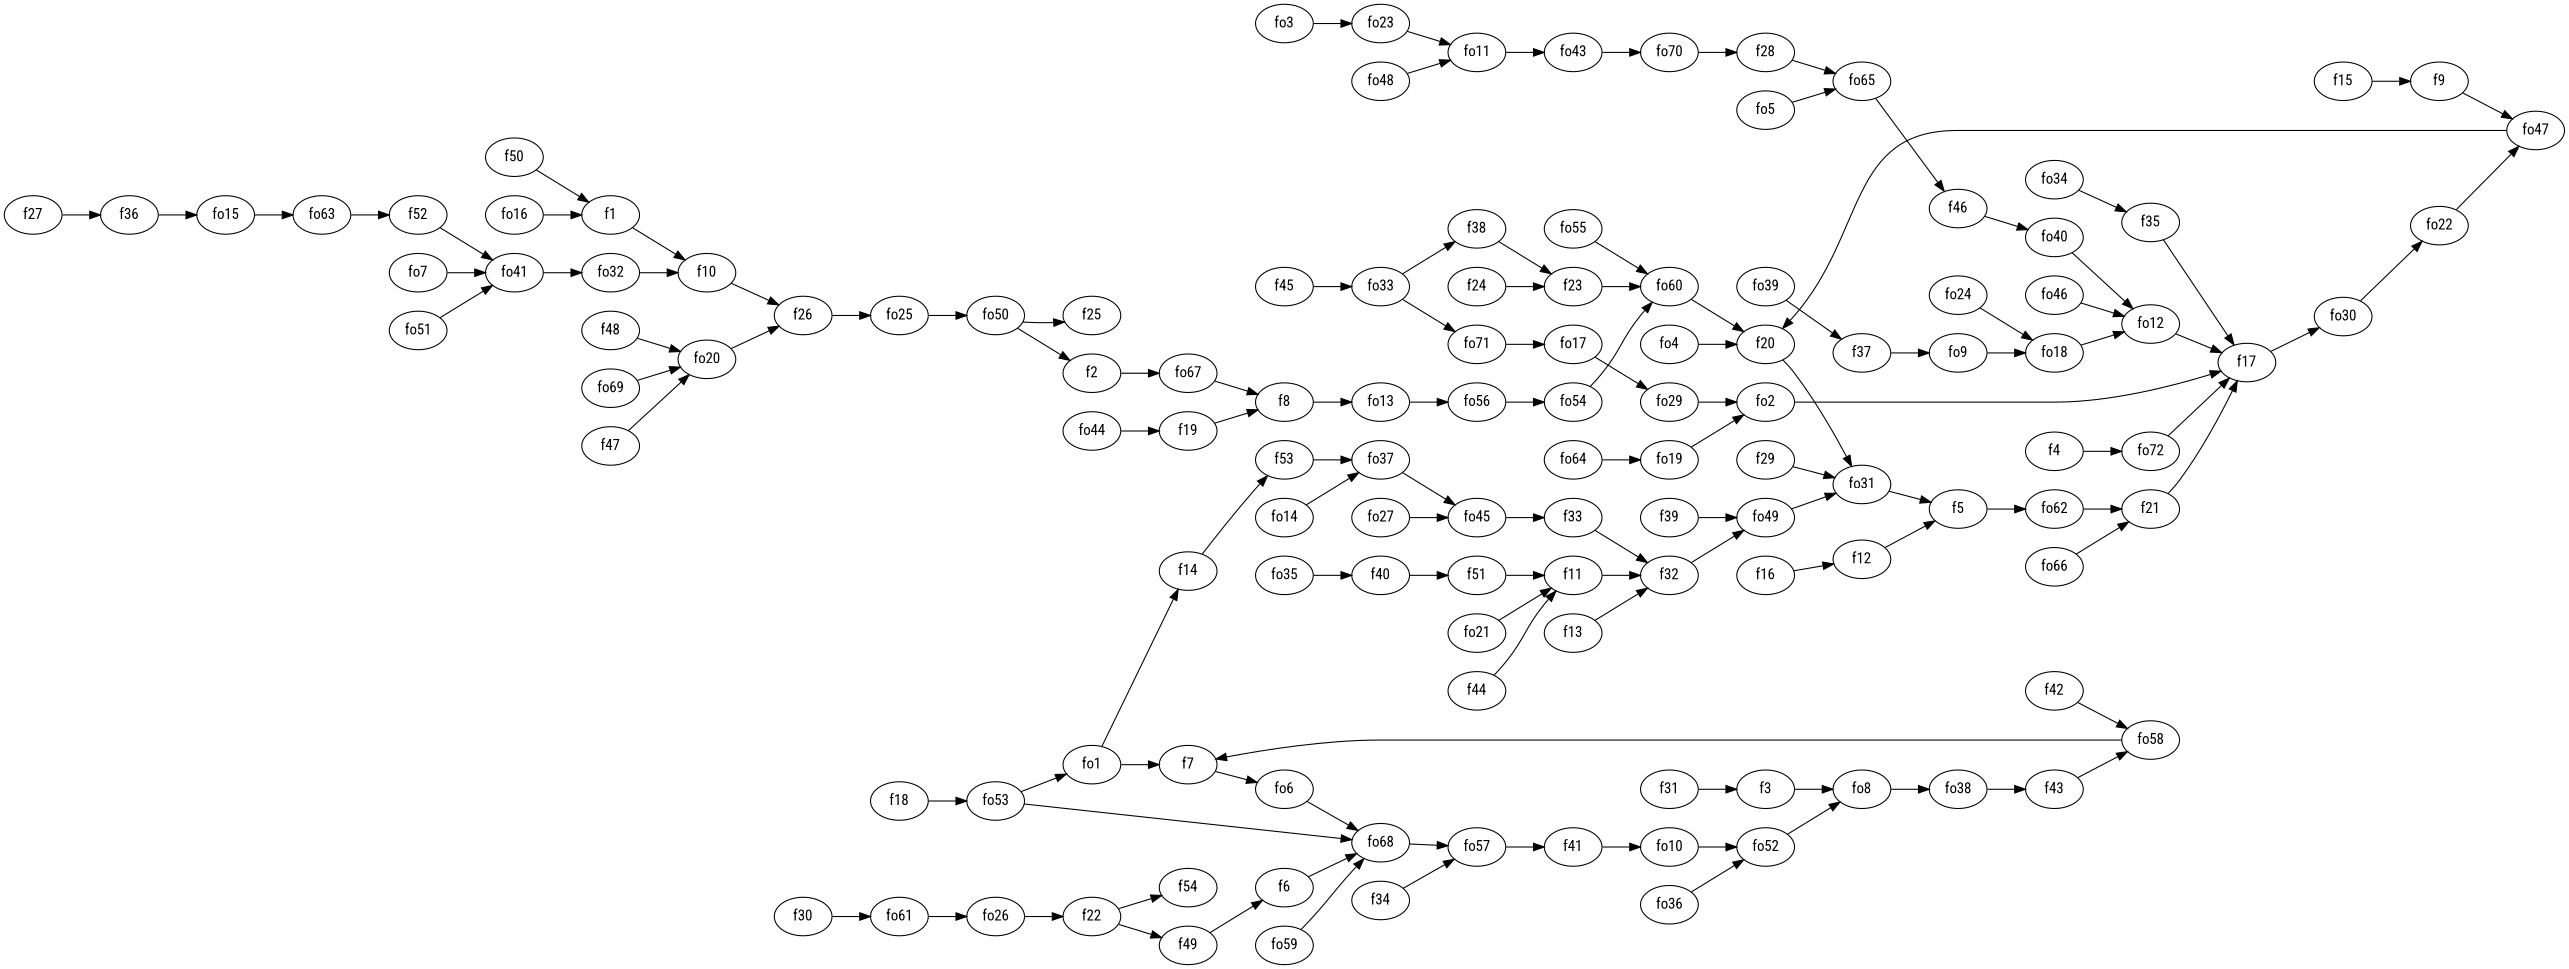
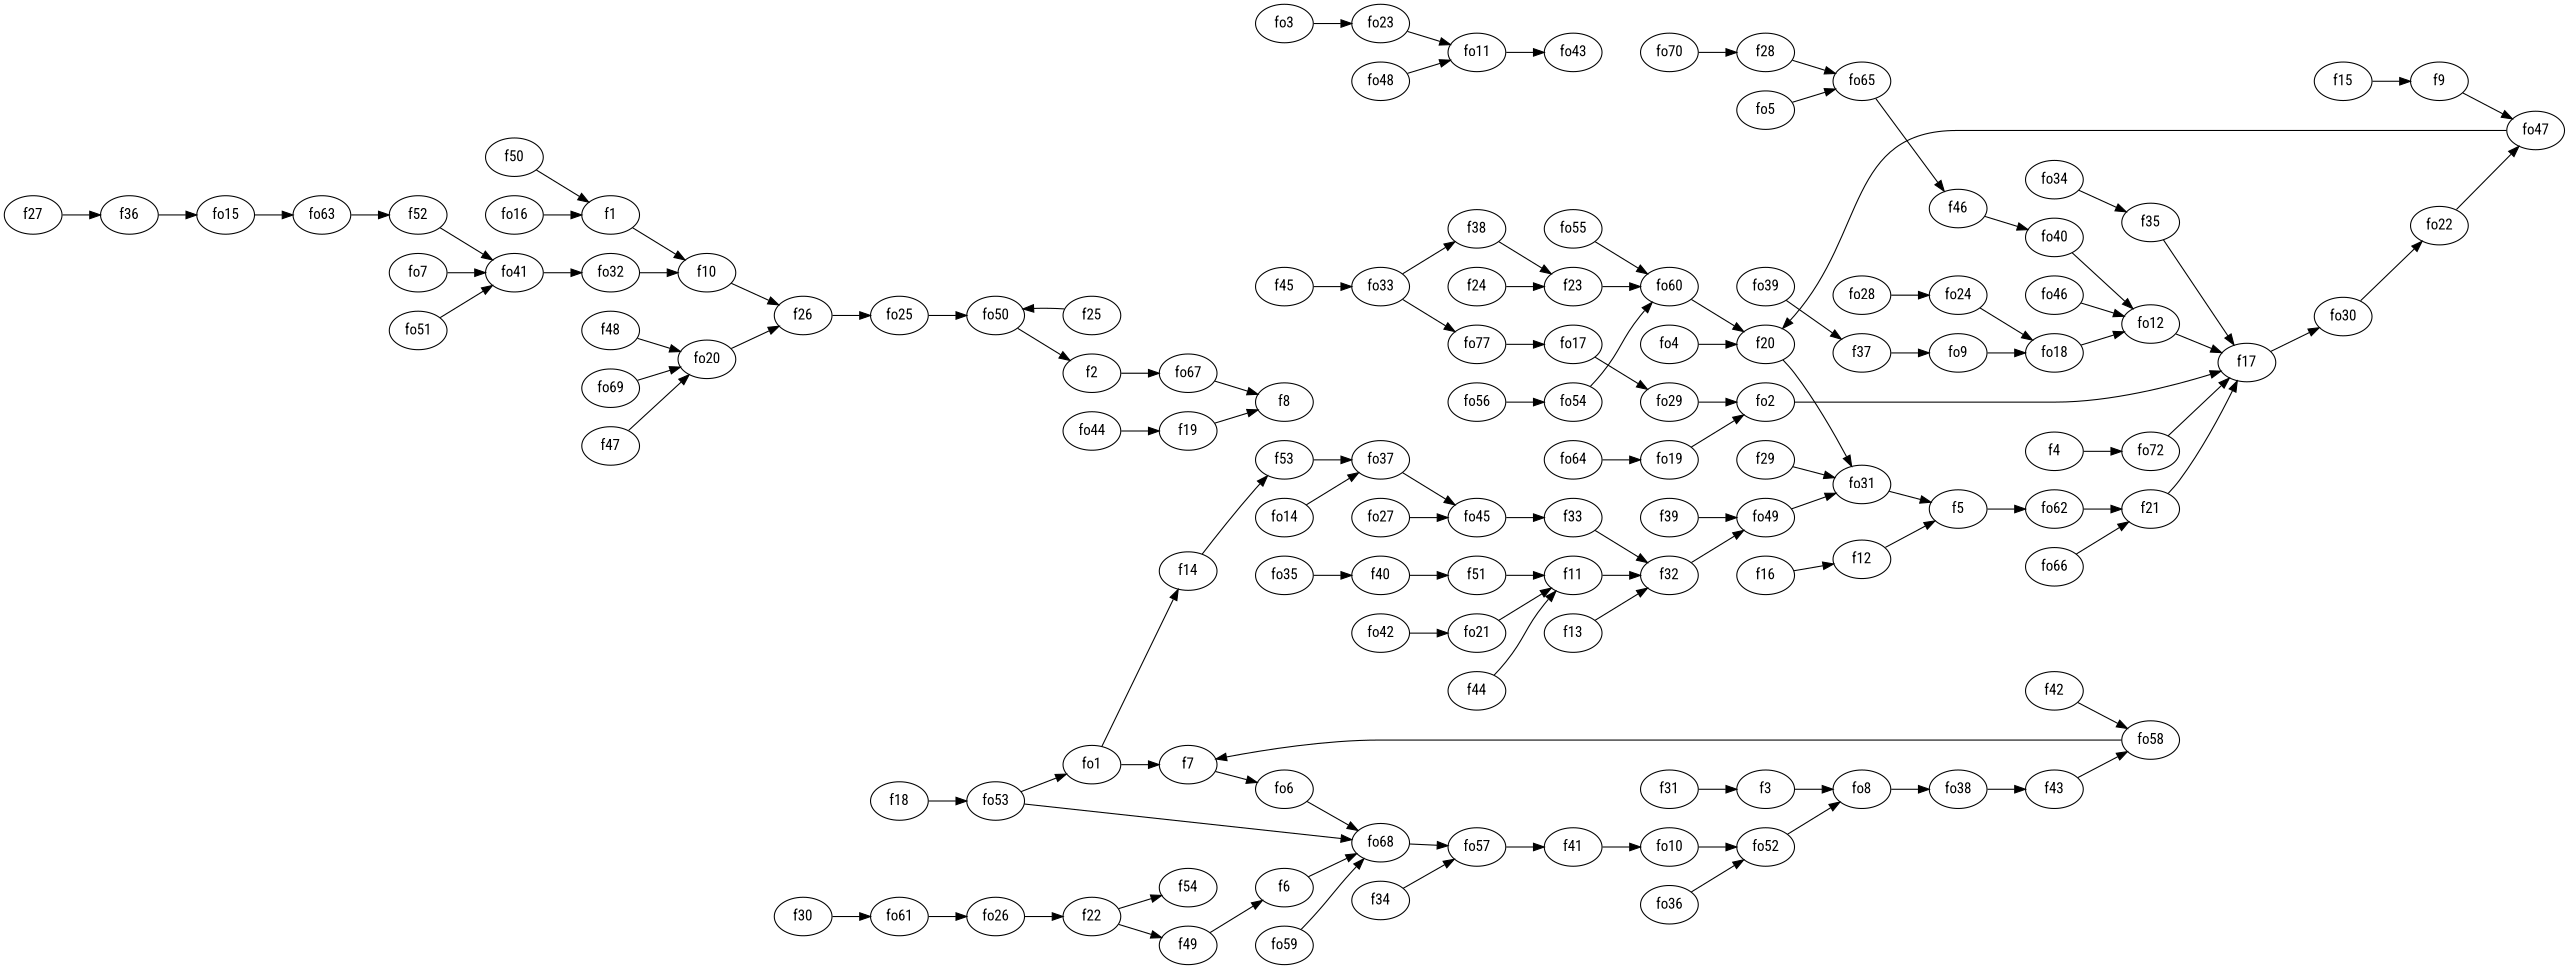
(1616, 52) -> none
none -> (1862, 295)
(1038, 323) -> (1049, 308)
(1477, 344) -> (1477, 344)
(1381, 402) -> none
none -> (1381, 633)
